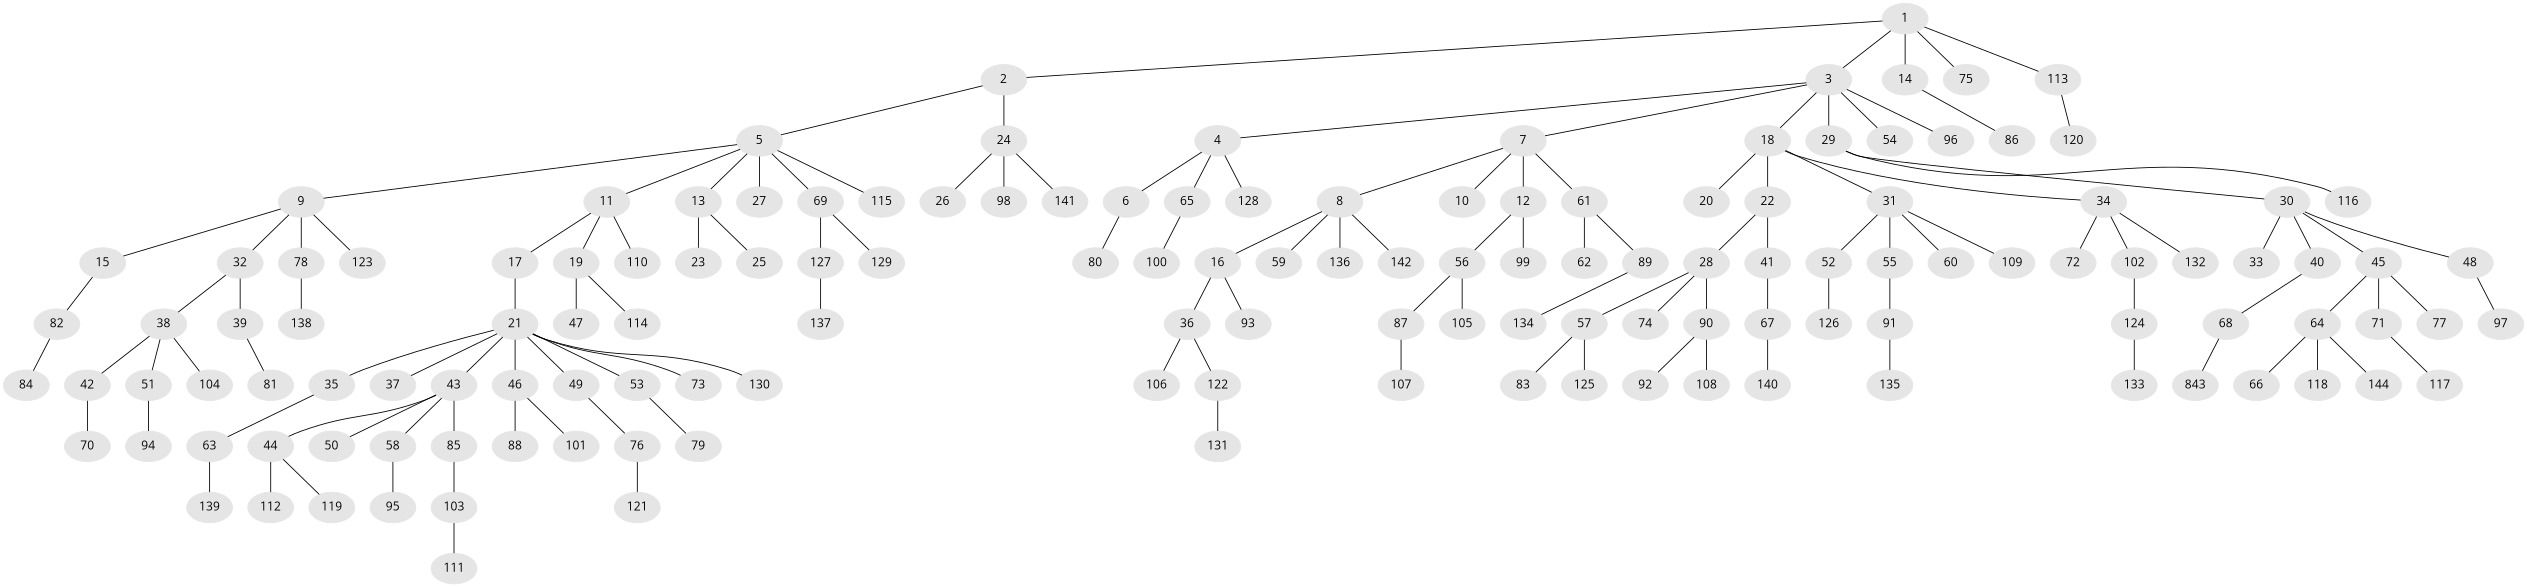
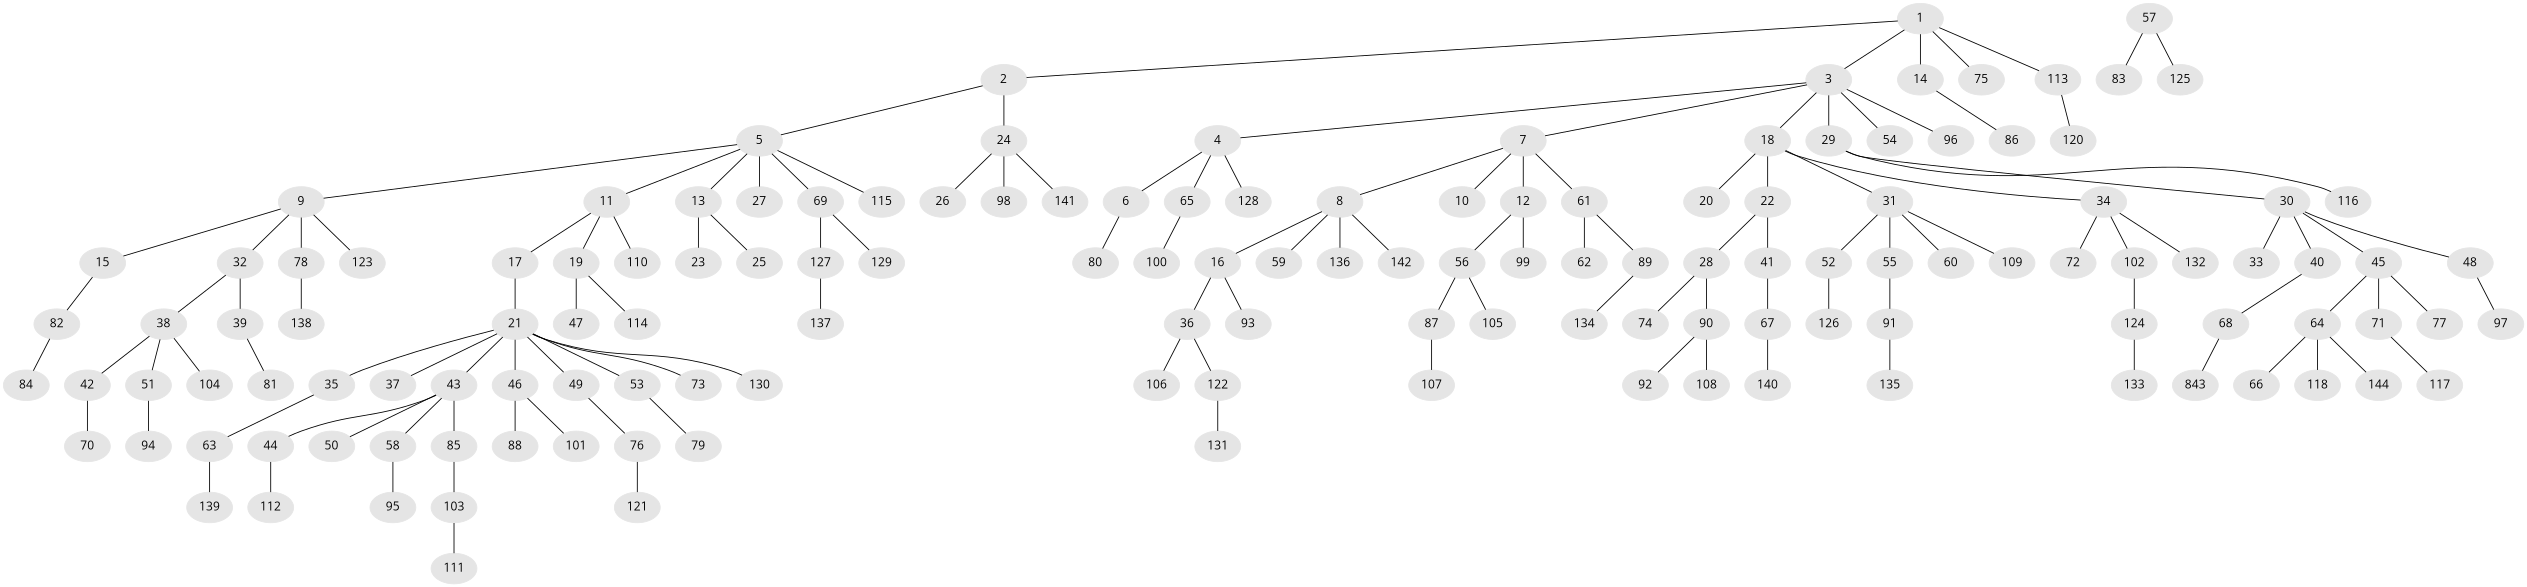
(1645, 294) -> none
(332, 507) -> none
